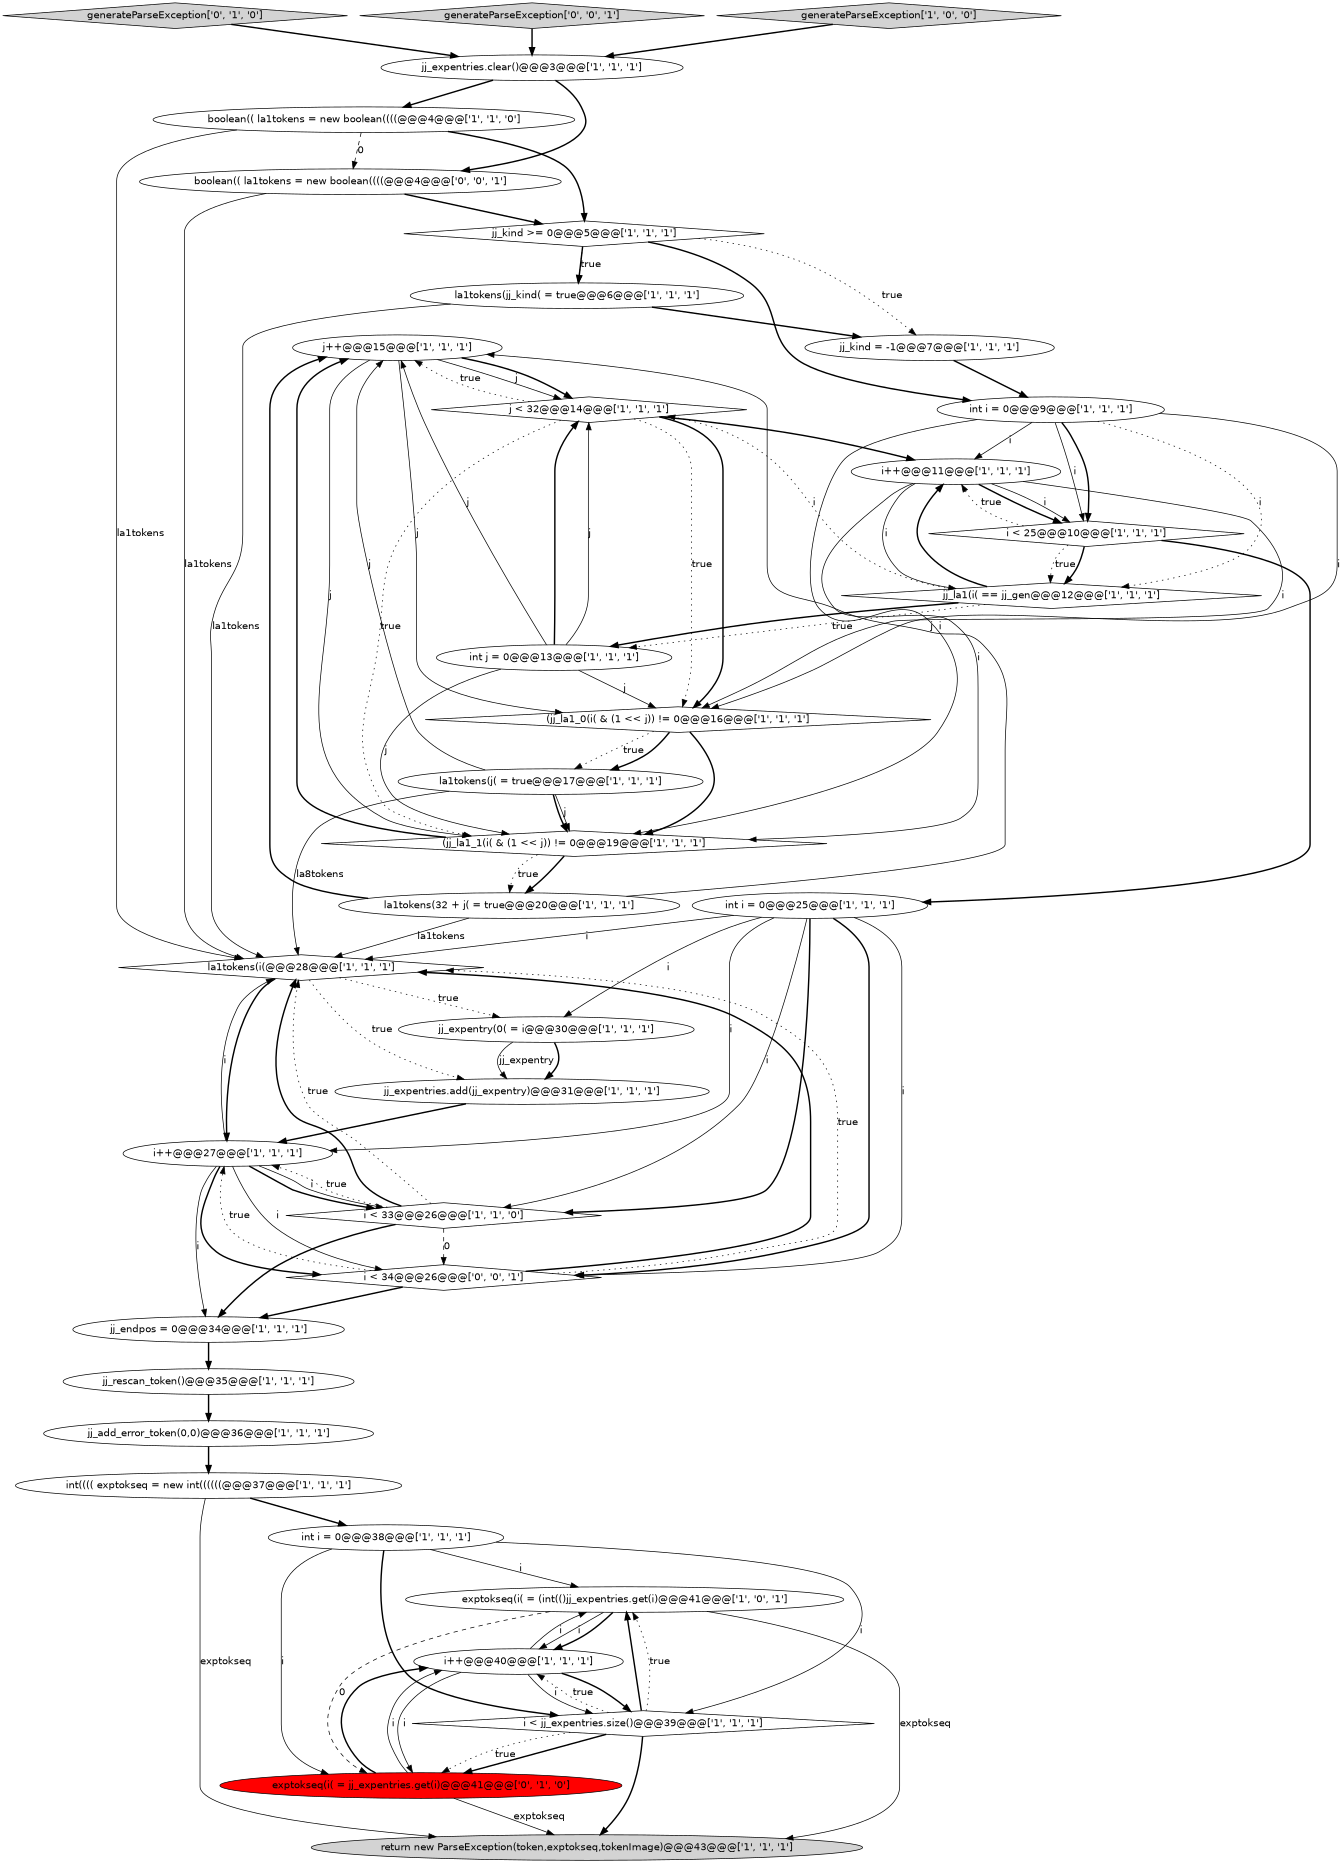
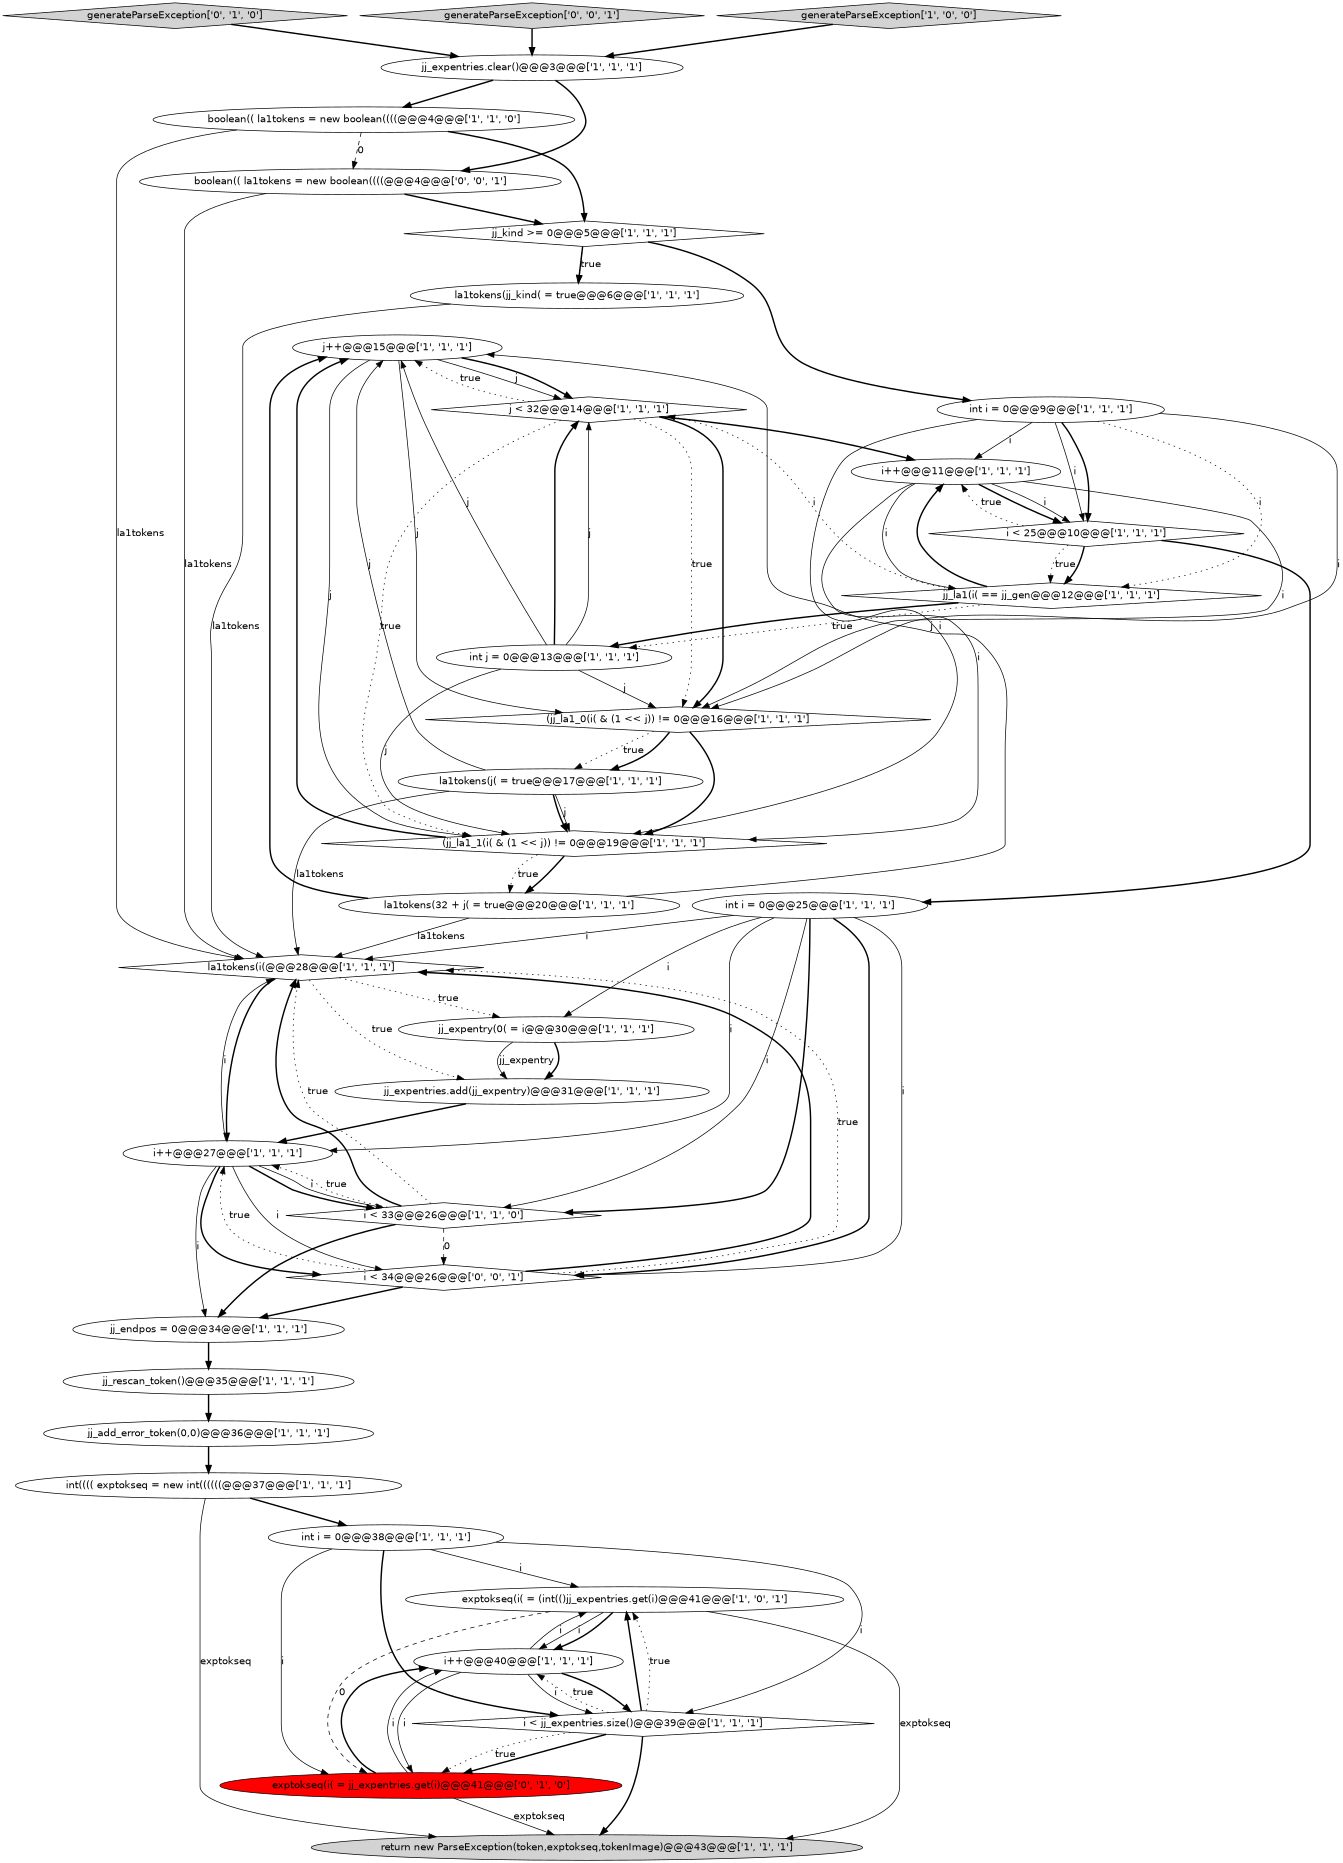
(930, 348) -> none
(320, 875) -> (320, 875)
